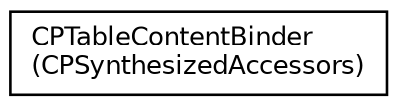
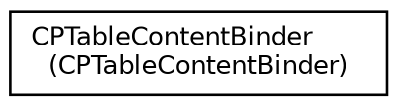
(199, 53) -> (199, 53)
